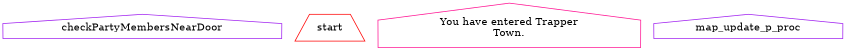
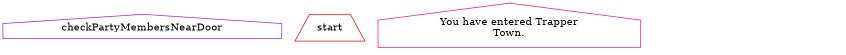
(748, 28) -> none
